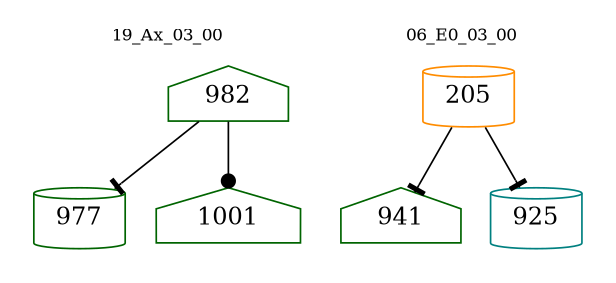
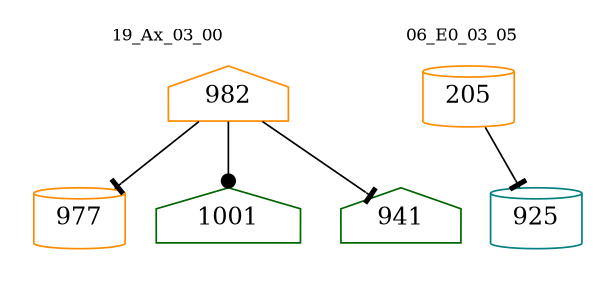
(462, 36) -> (462, 36)
(228, 96) -> (228, 96)
(435, 156) -> (304, 150)
(80, 218) -> (80, 218)
